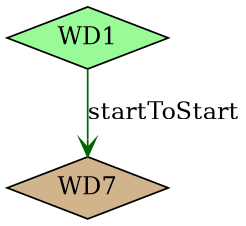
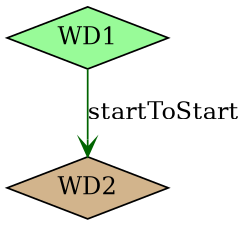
(88, 188) -> (88, 188)
